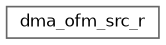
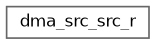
(83, 22) -> (78, 22)
